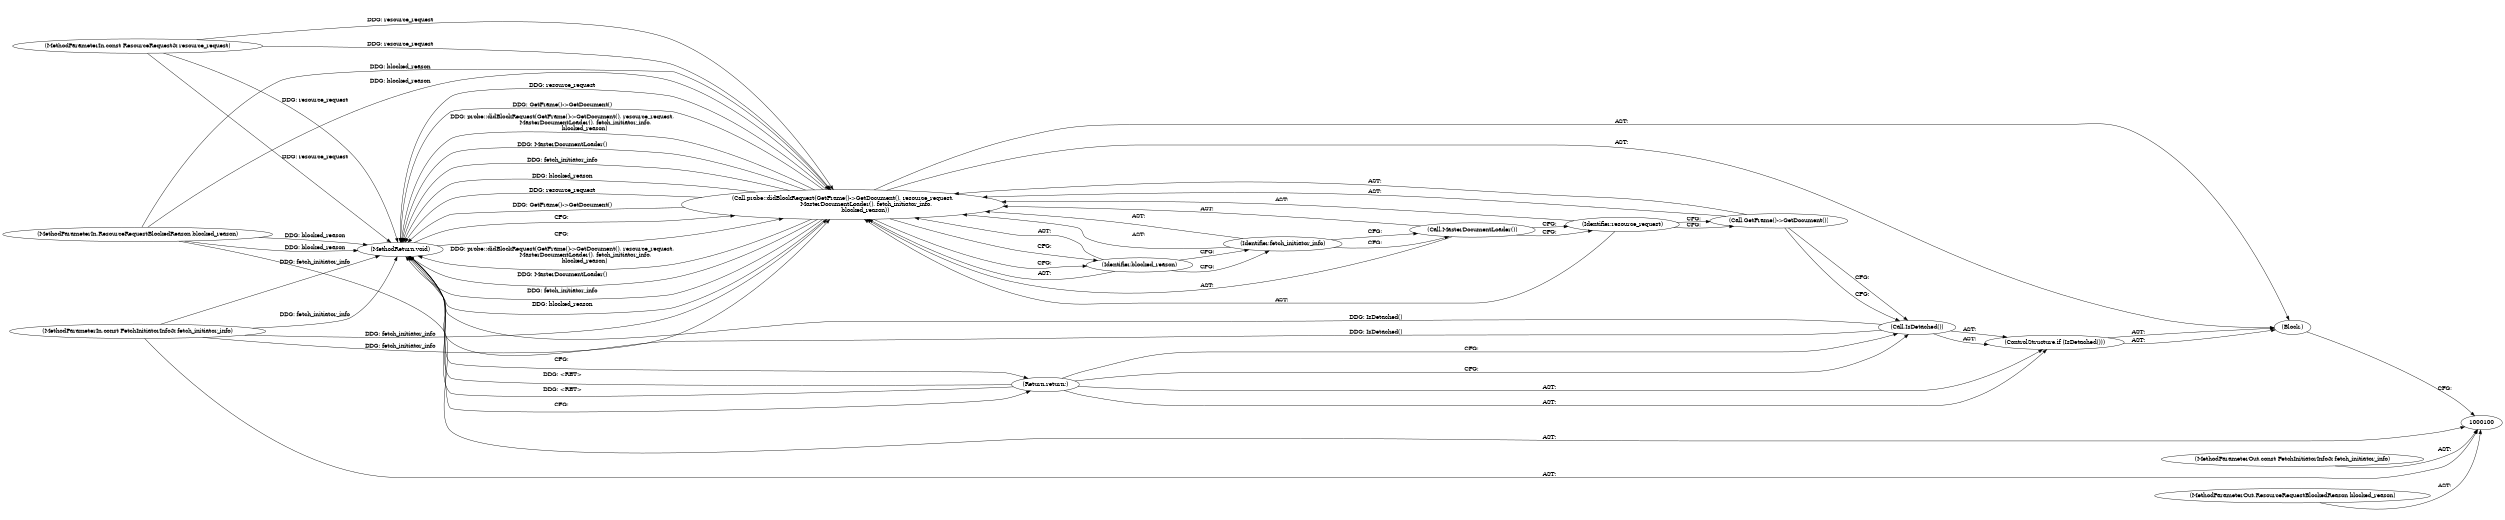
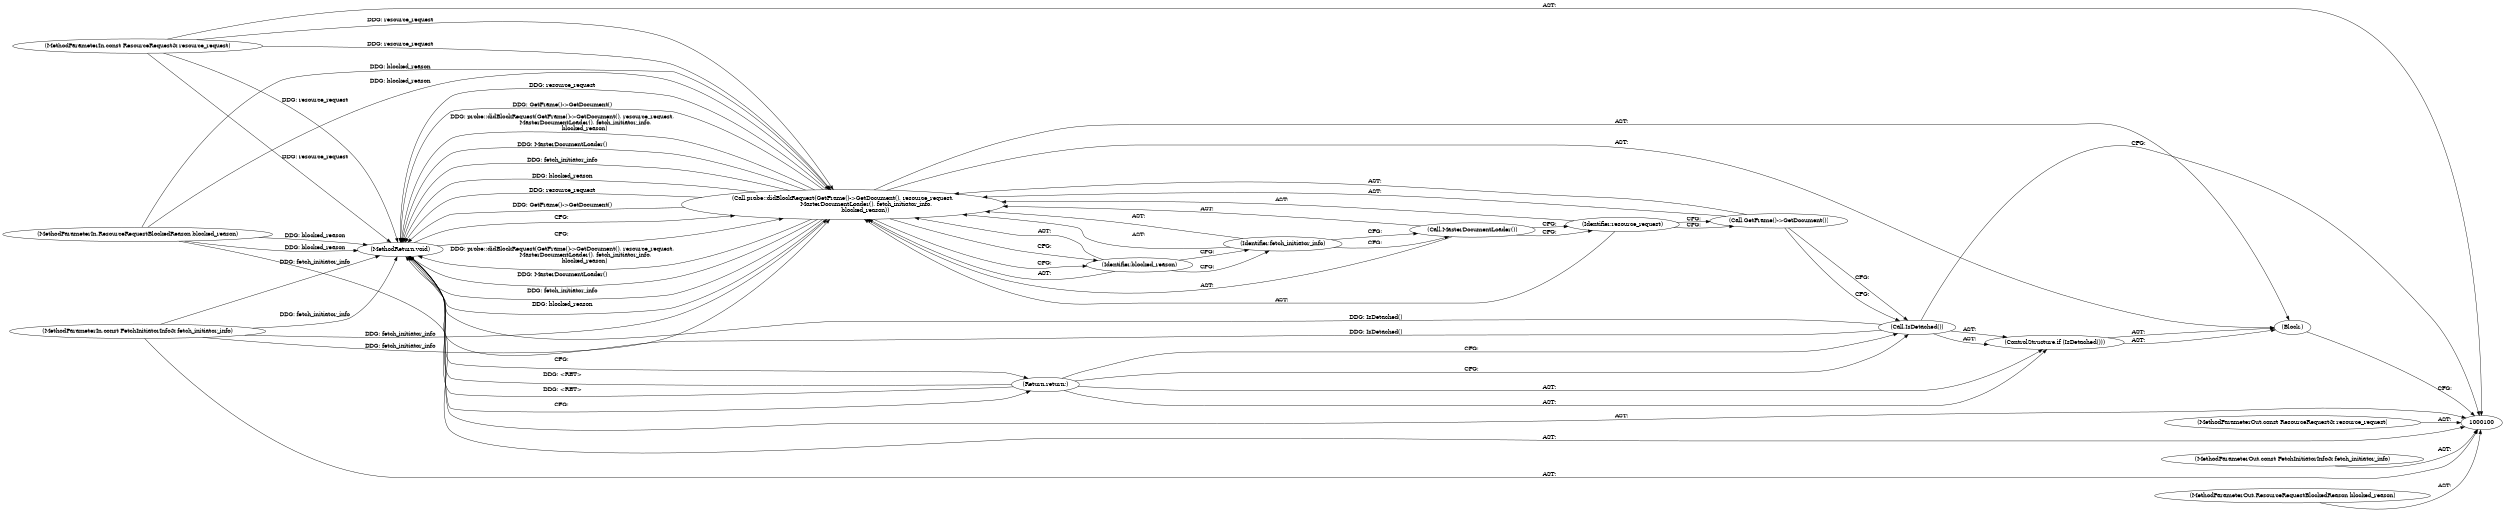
none -> (1472, 9)
none -> (2214, 169)
none -> (1370, 423)
none -> (2293, 423)
